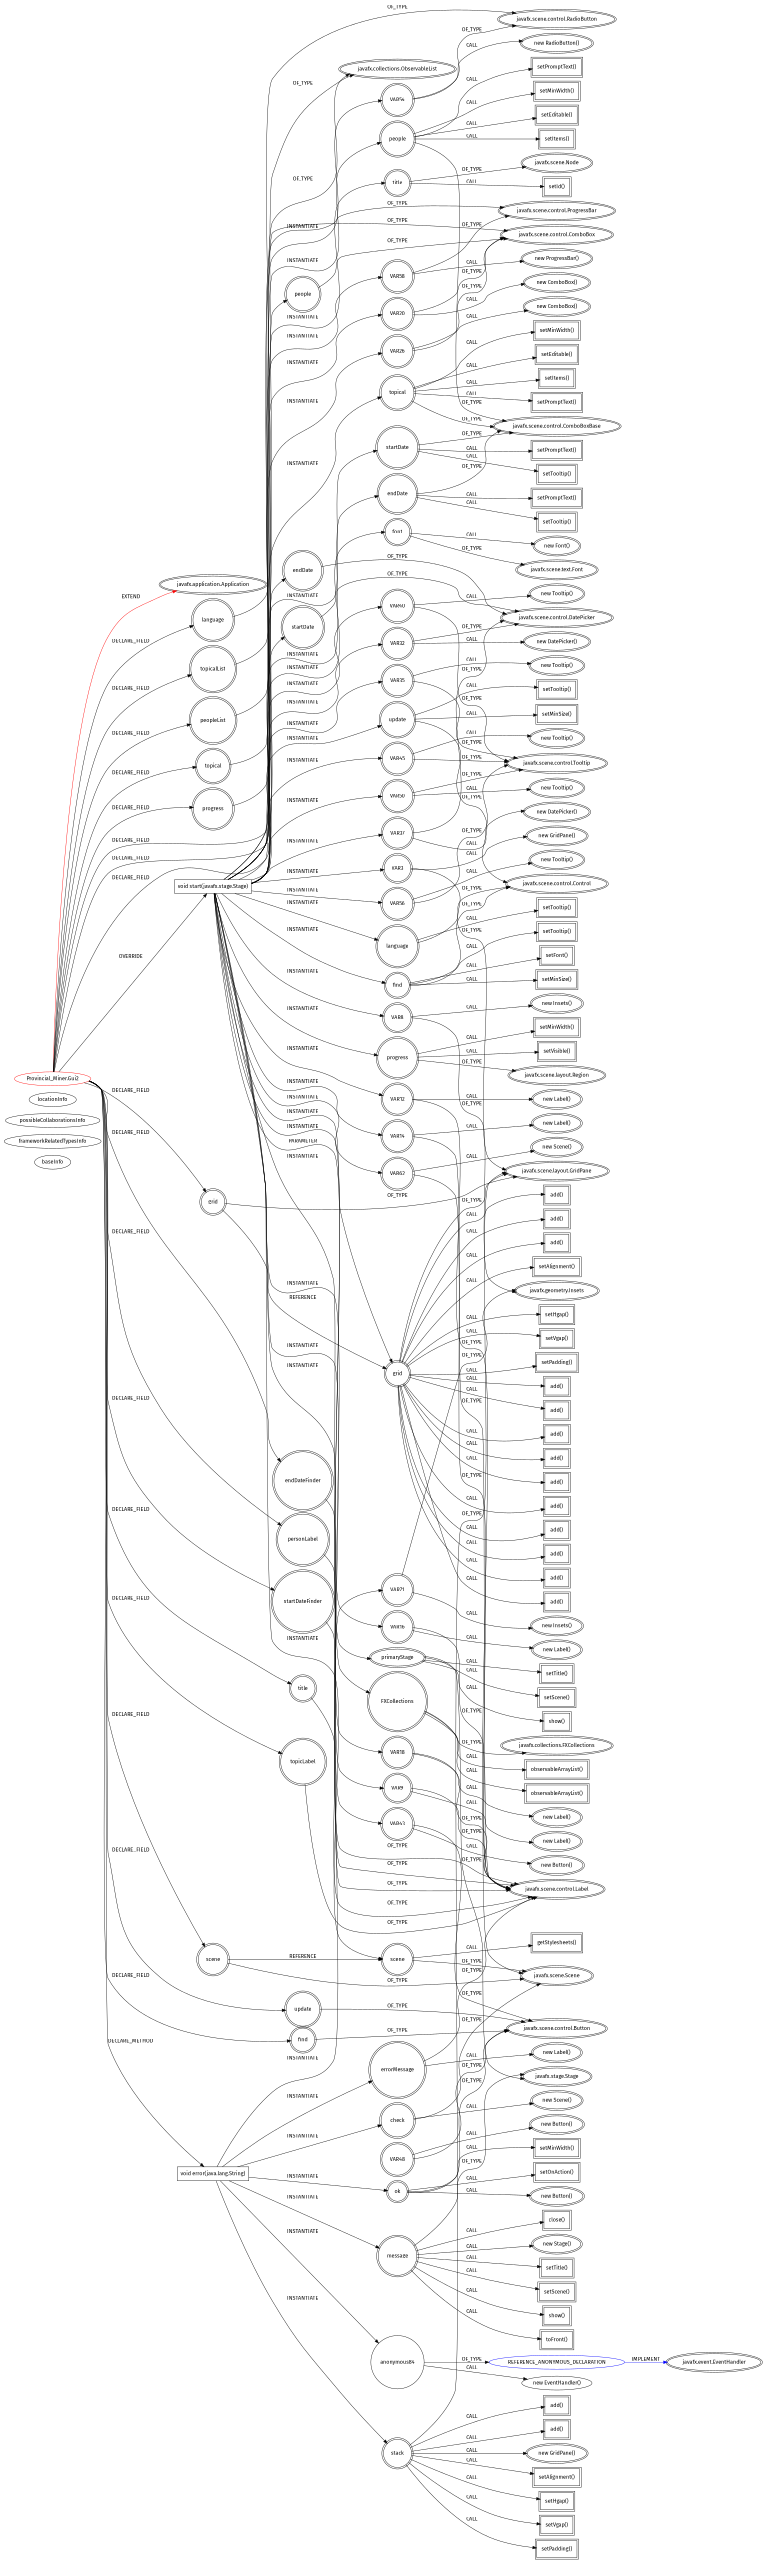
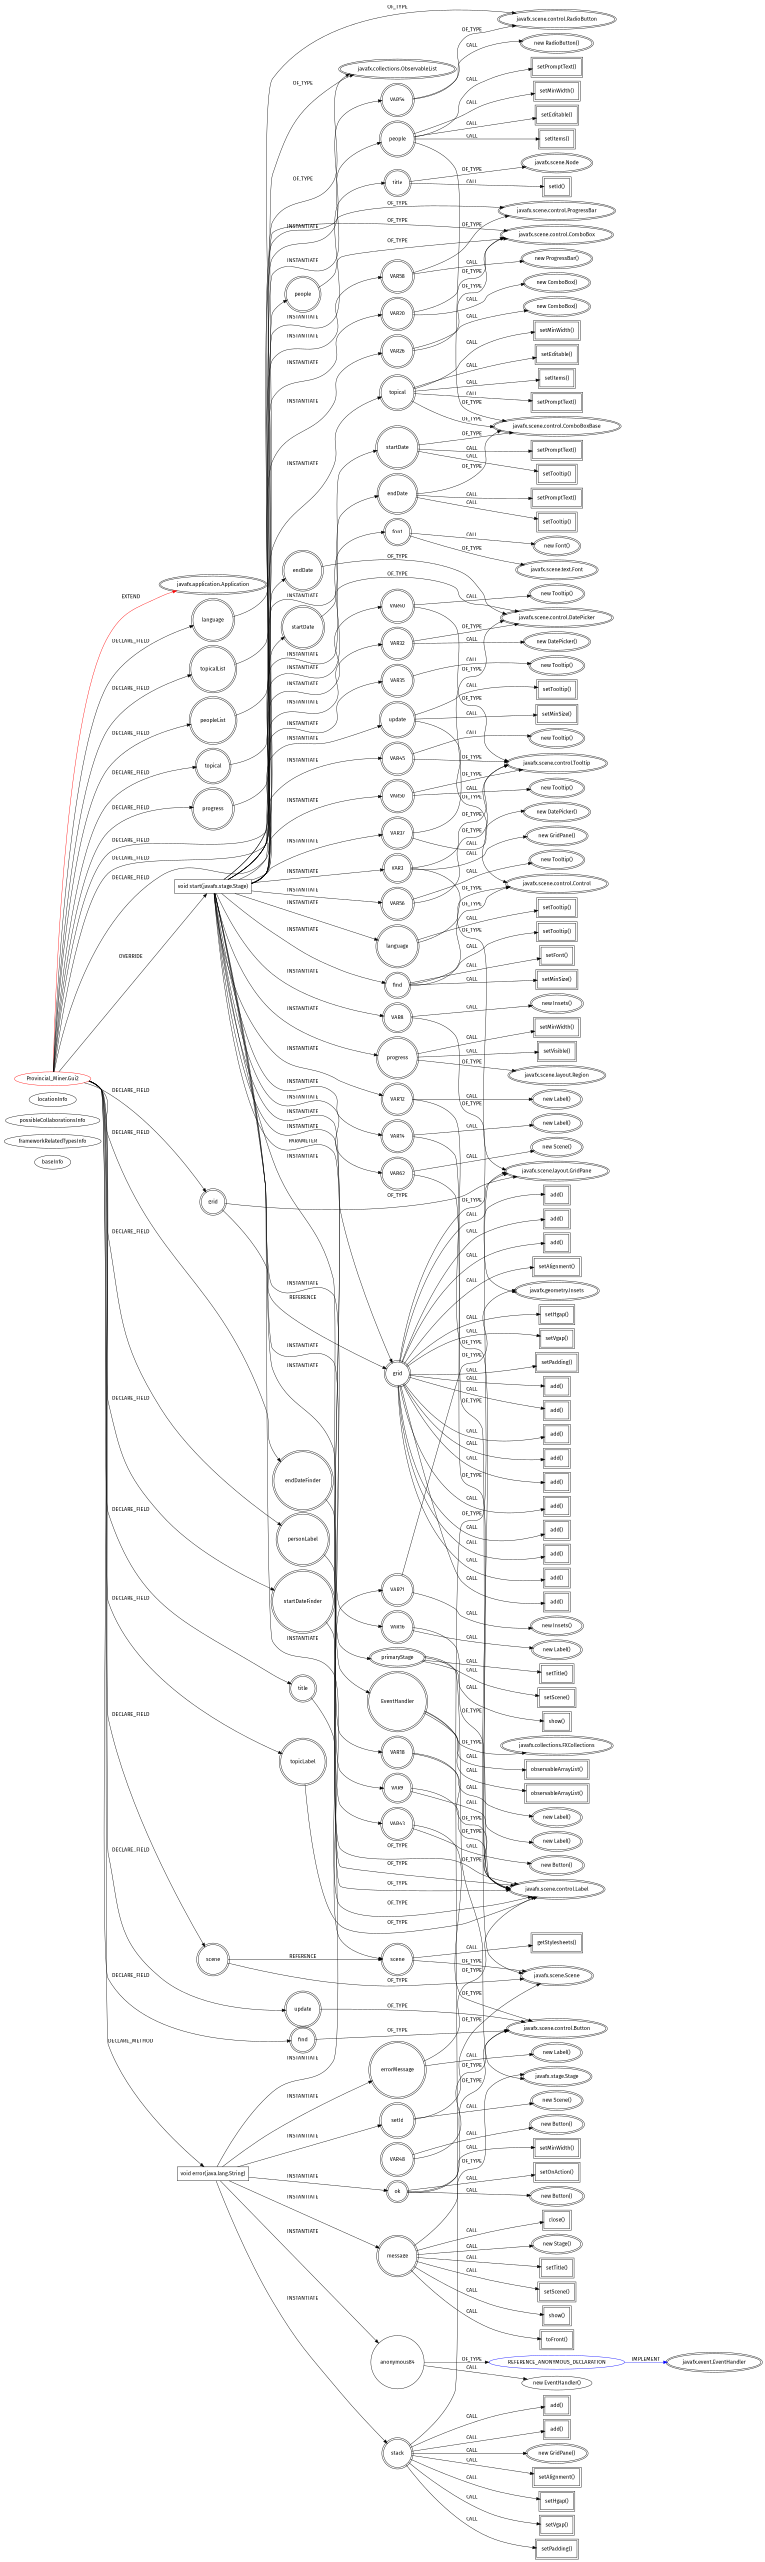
(459, 715) -> (466, 823)
(398, 1702) -> (398, 1702)
(398, 2121) -> (398, 2121)
